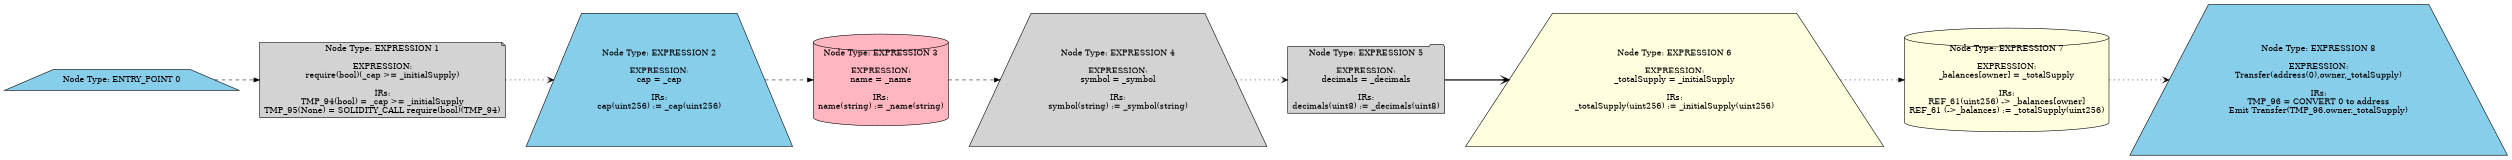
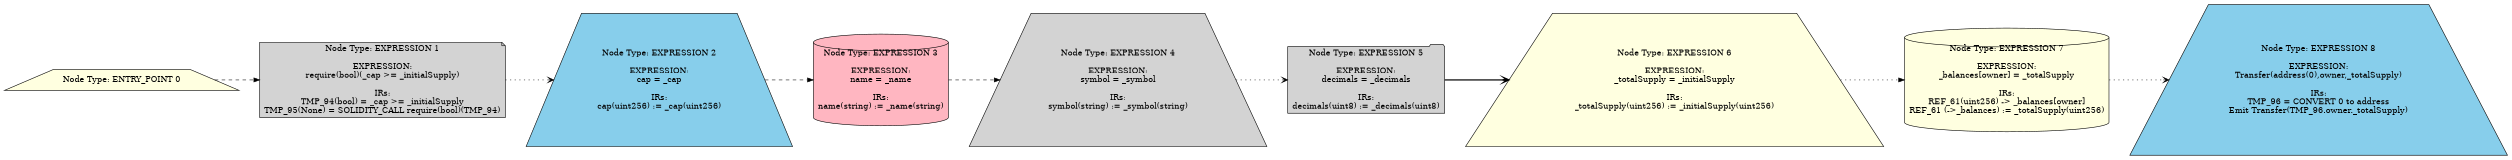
(122, 80) -> (122, 80)
